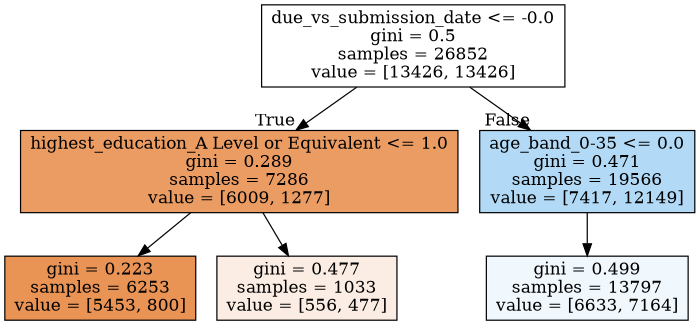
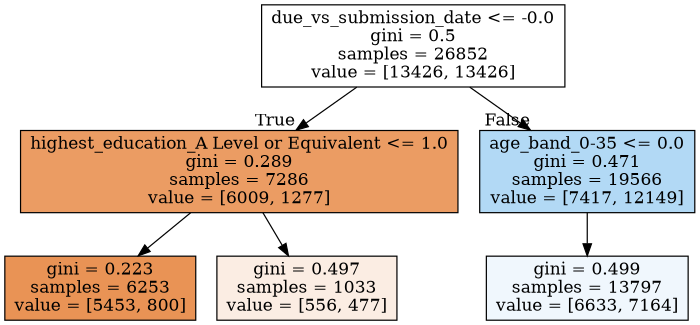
(307, 288) -> (307, 288)
